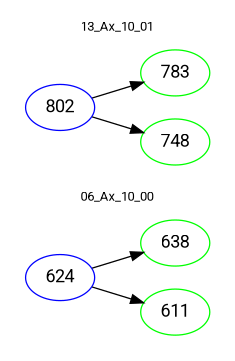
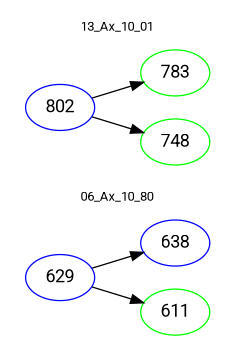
(118, 198) -> (118, 198)
(175, 243) -> (175, 243)
(60, 278) -> (60, 278)
